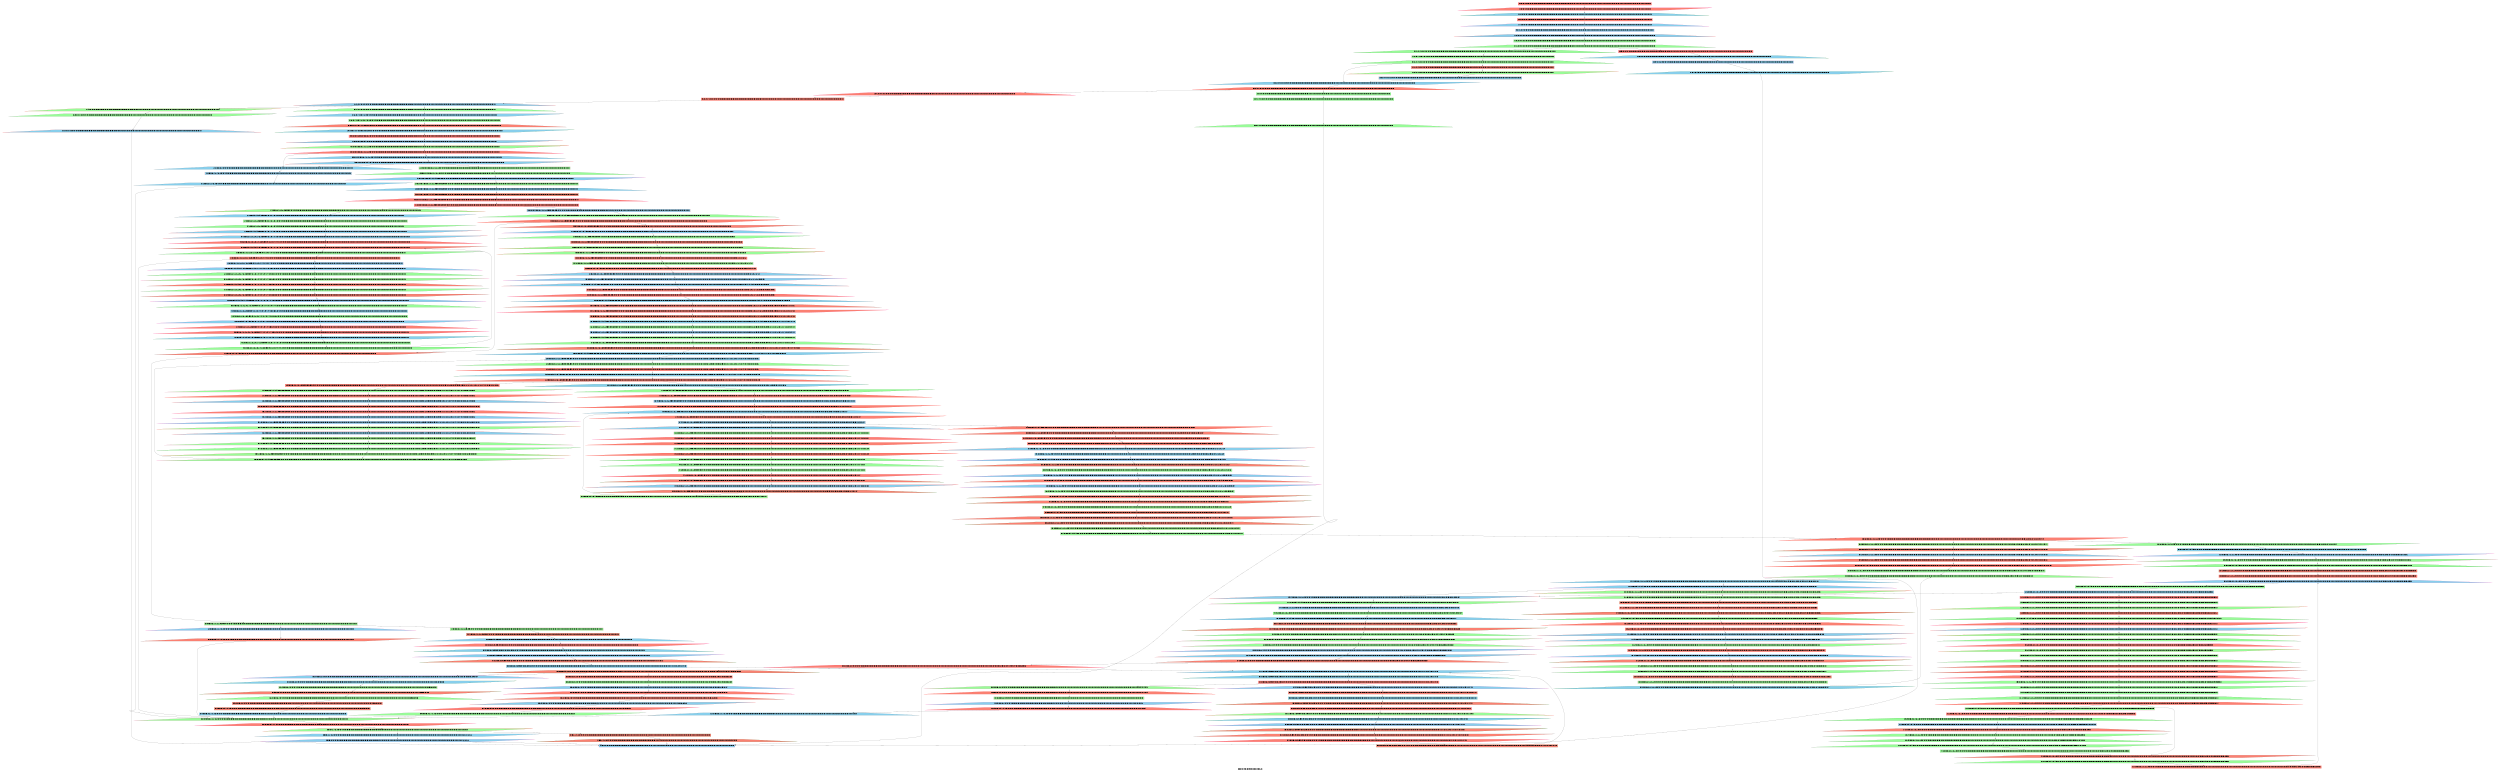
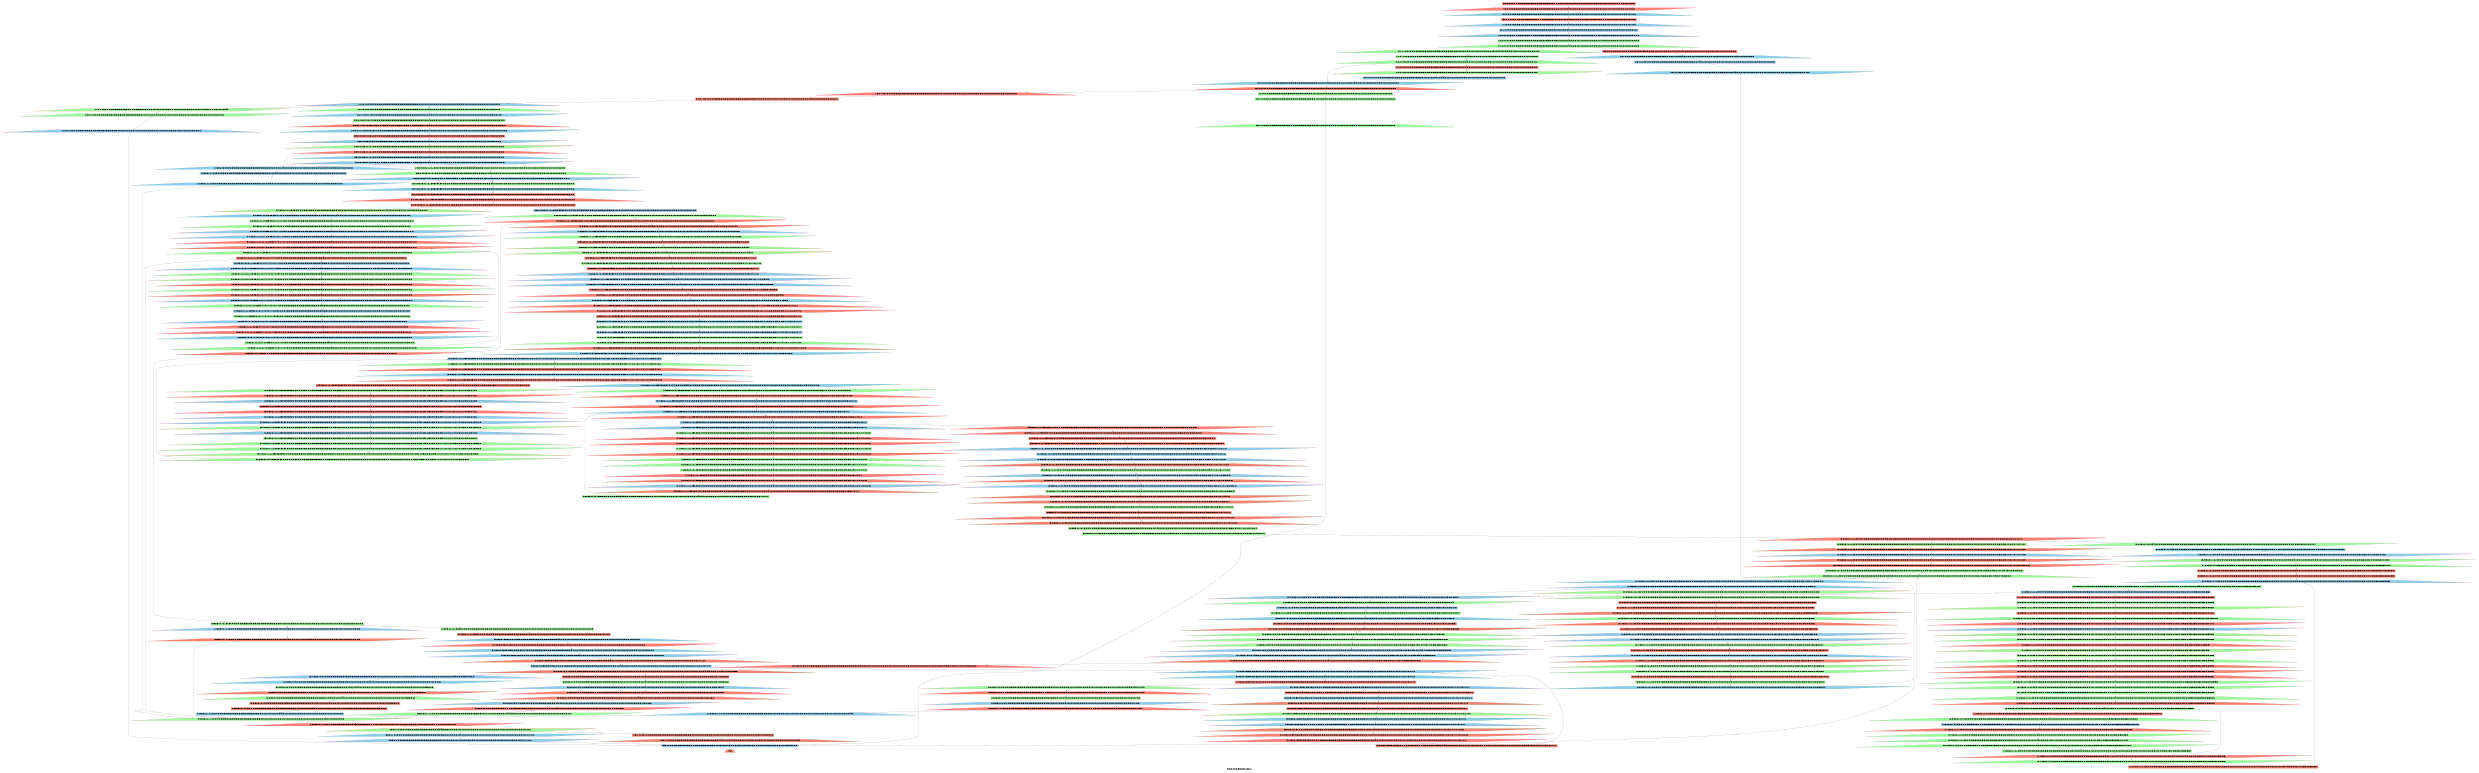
none -> (730, 751)
